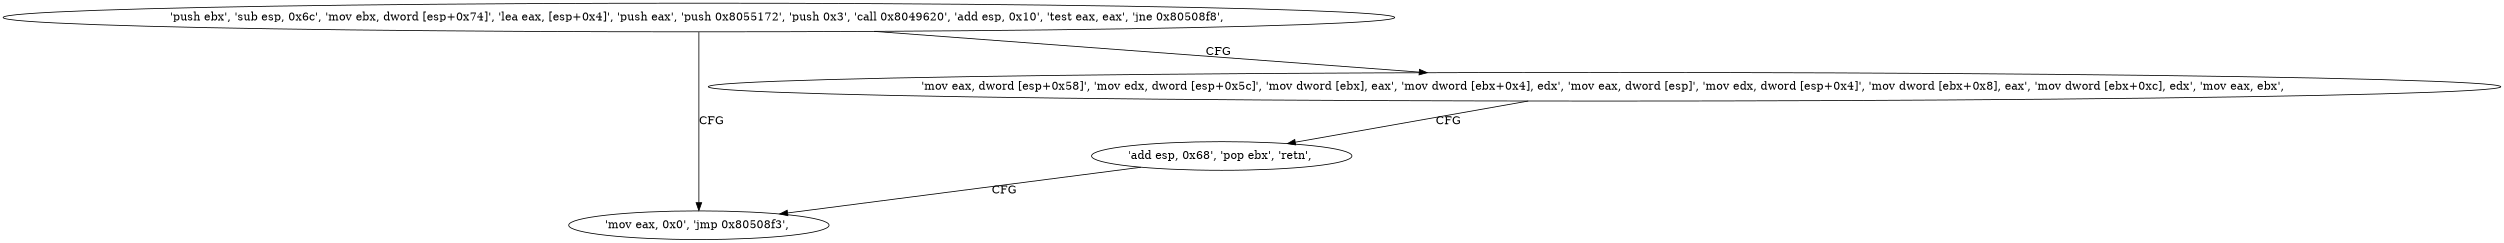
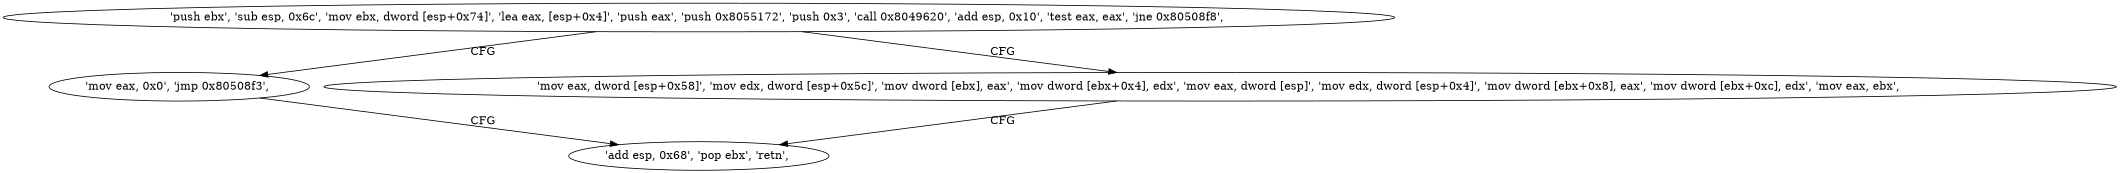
(964, 190) -> (435, 121)
